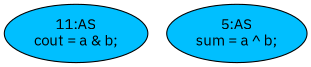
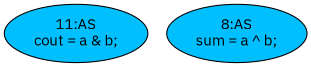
(237, 33) -> (237, 33)
